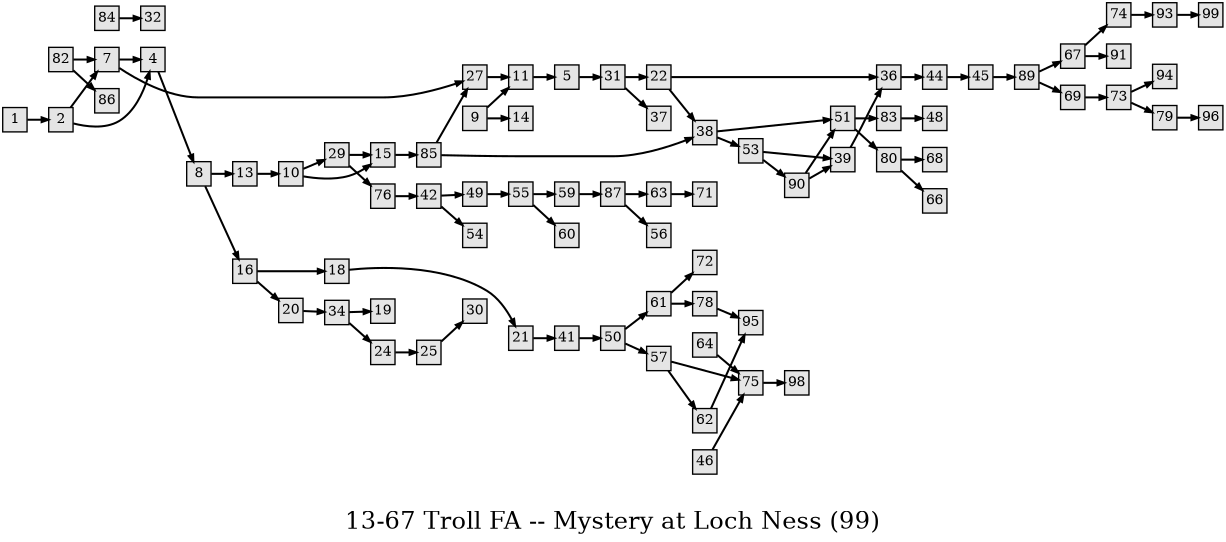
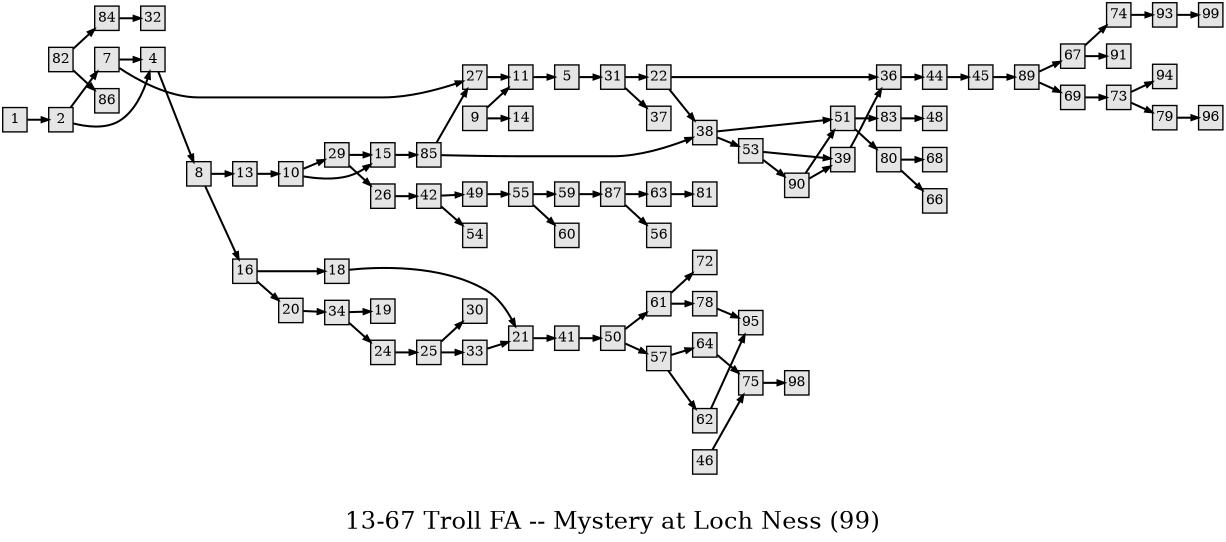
(80, 60) -> (81, 41)
(705, 194) -> (705, 194)
(383, 196) -> (383, 196)
none -> (475, 352)
(701, 370) -> (679, 353)
